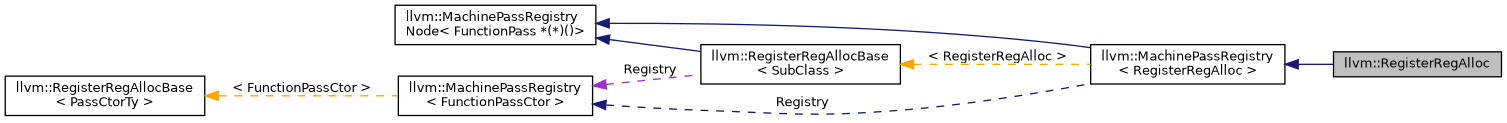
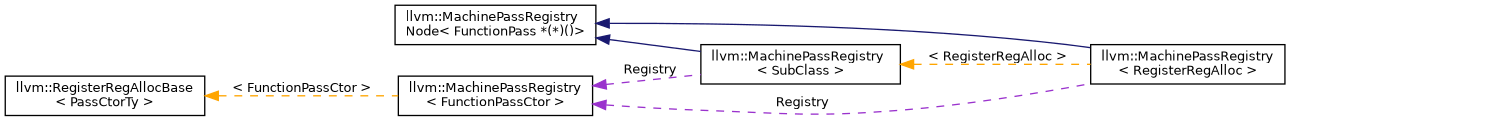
(801, 64) -> (801, 64)
(1418, 64) -> none
(849, 113) -> (849, 113)
